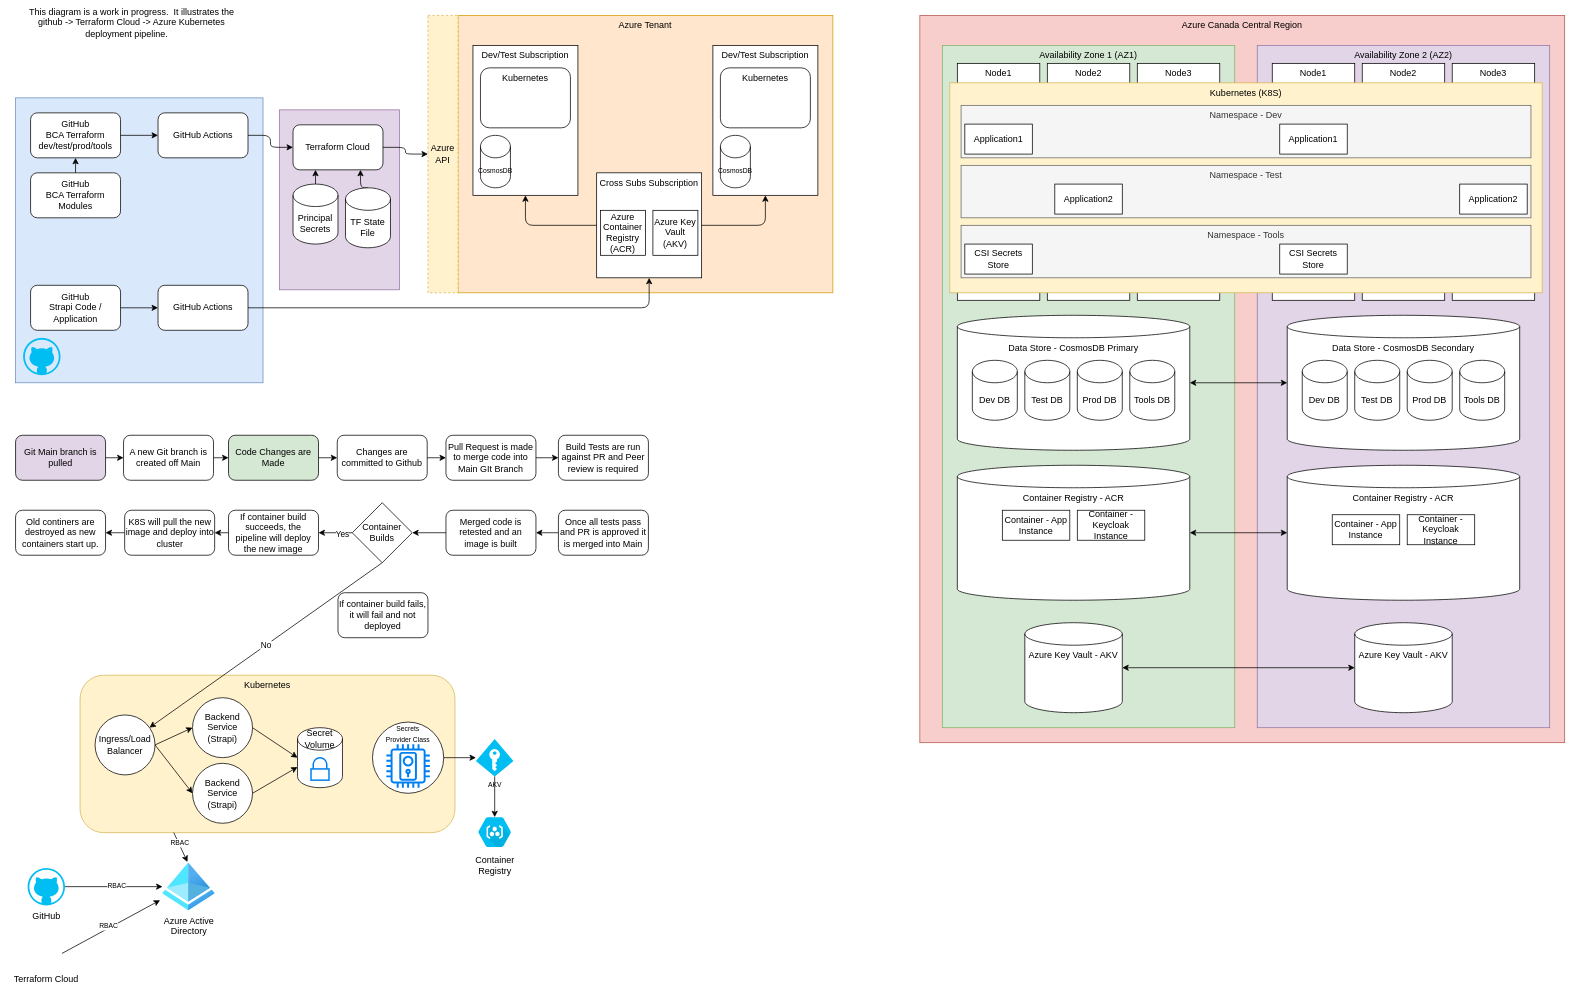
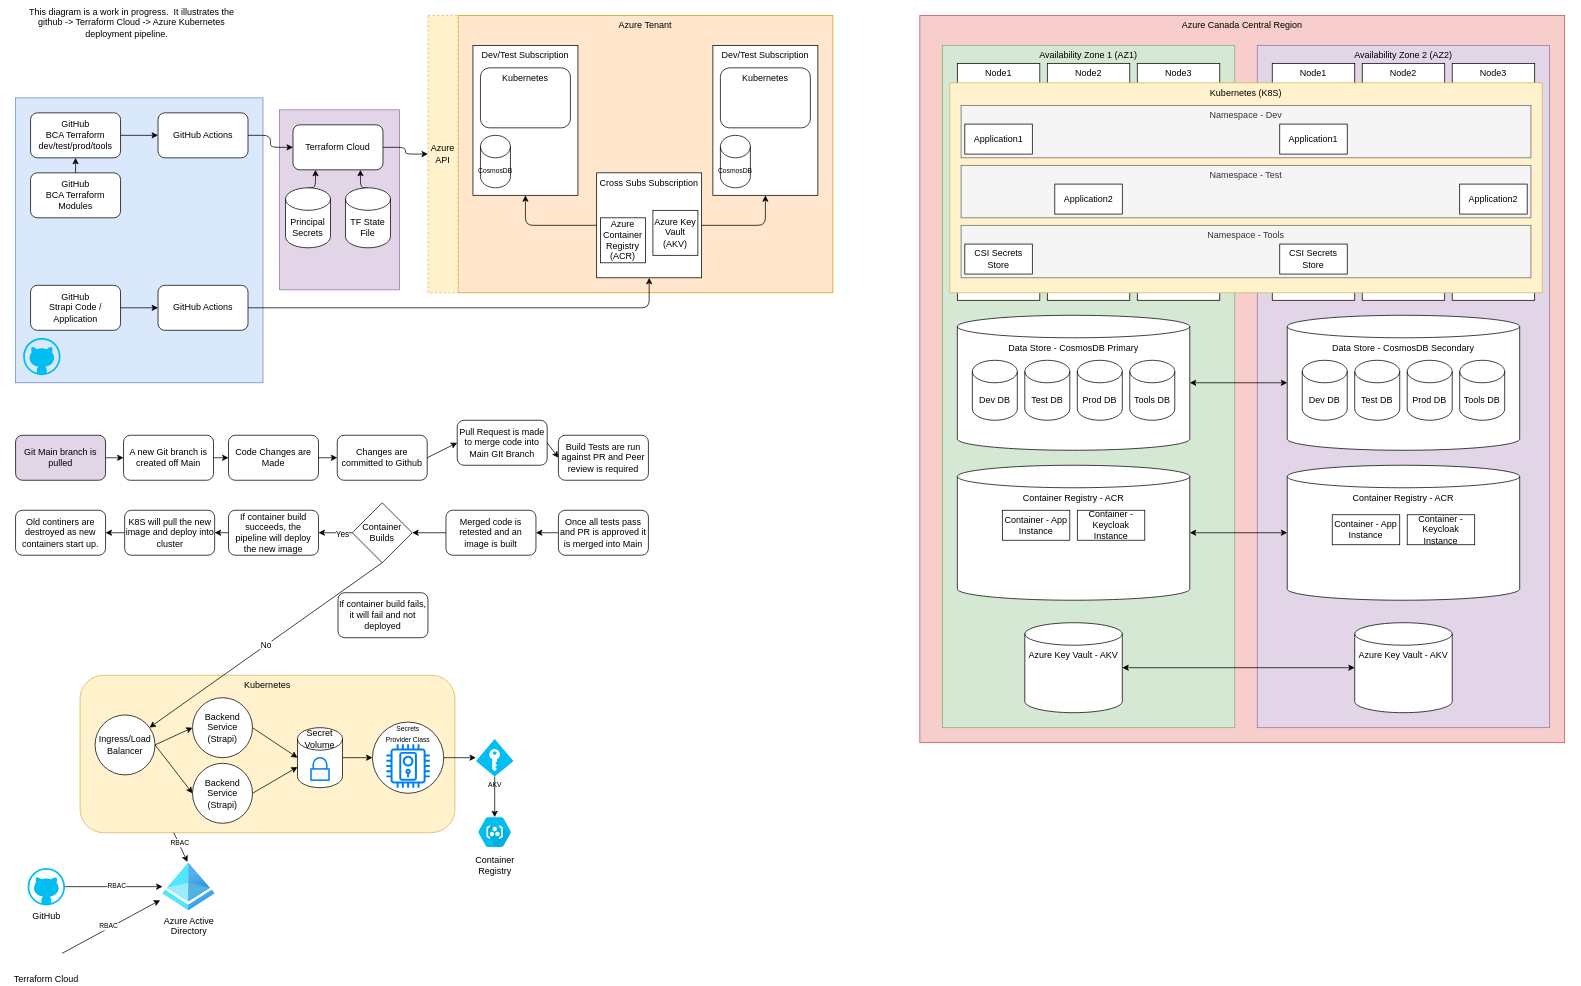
(315, 214) -> (308, 218)
(623, 233) -> (623, 240)
(273, 458) -> (273, 458)
(491, 458) -> (502, 443)
none -> (354, 758)
